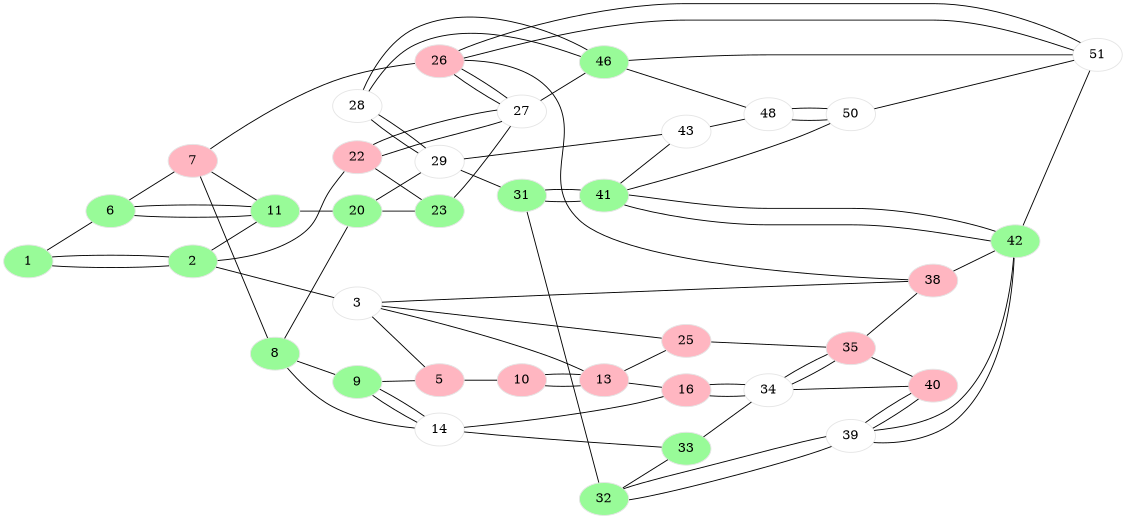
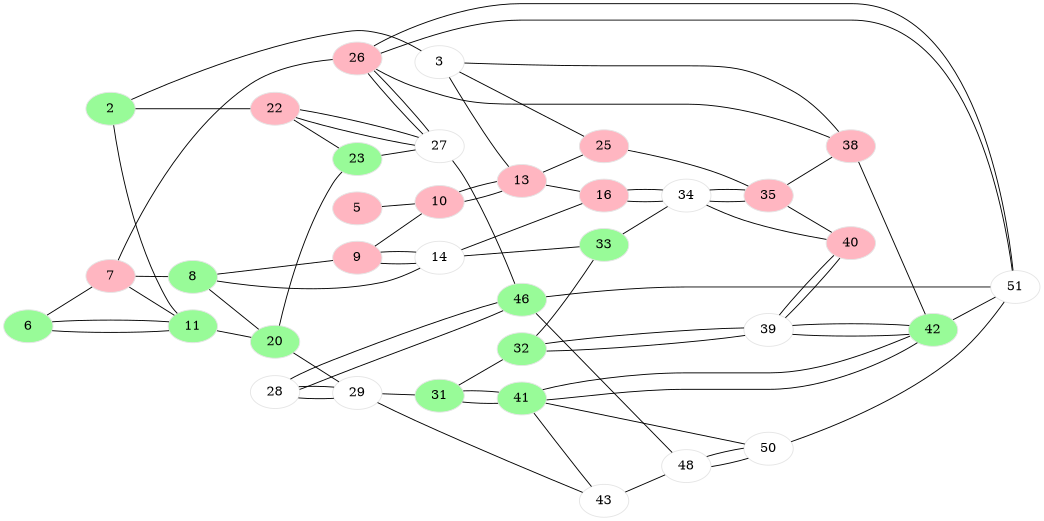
(28, 261) -> none
(399, 342) -> none
(399, 381) -> (398, 230)
(357, 382) -> (357, 258)
